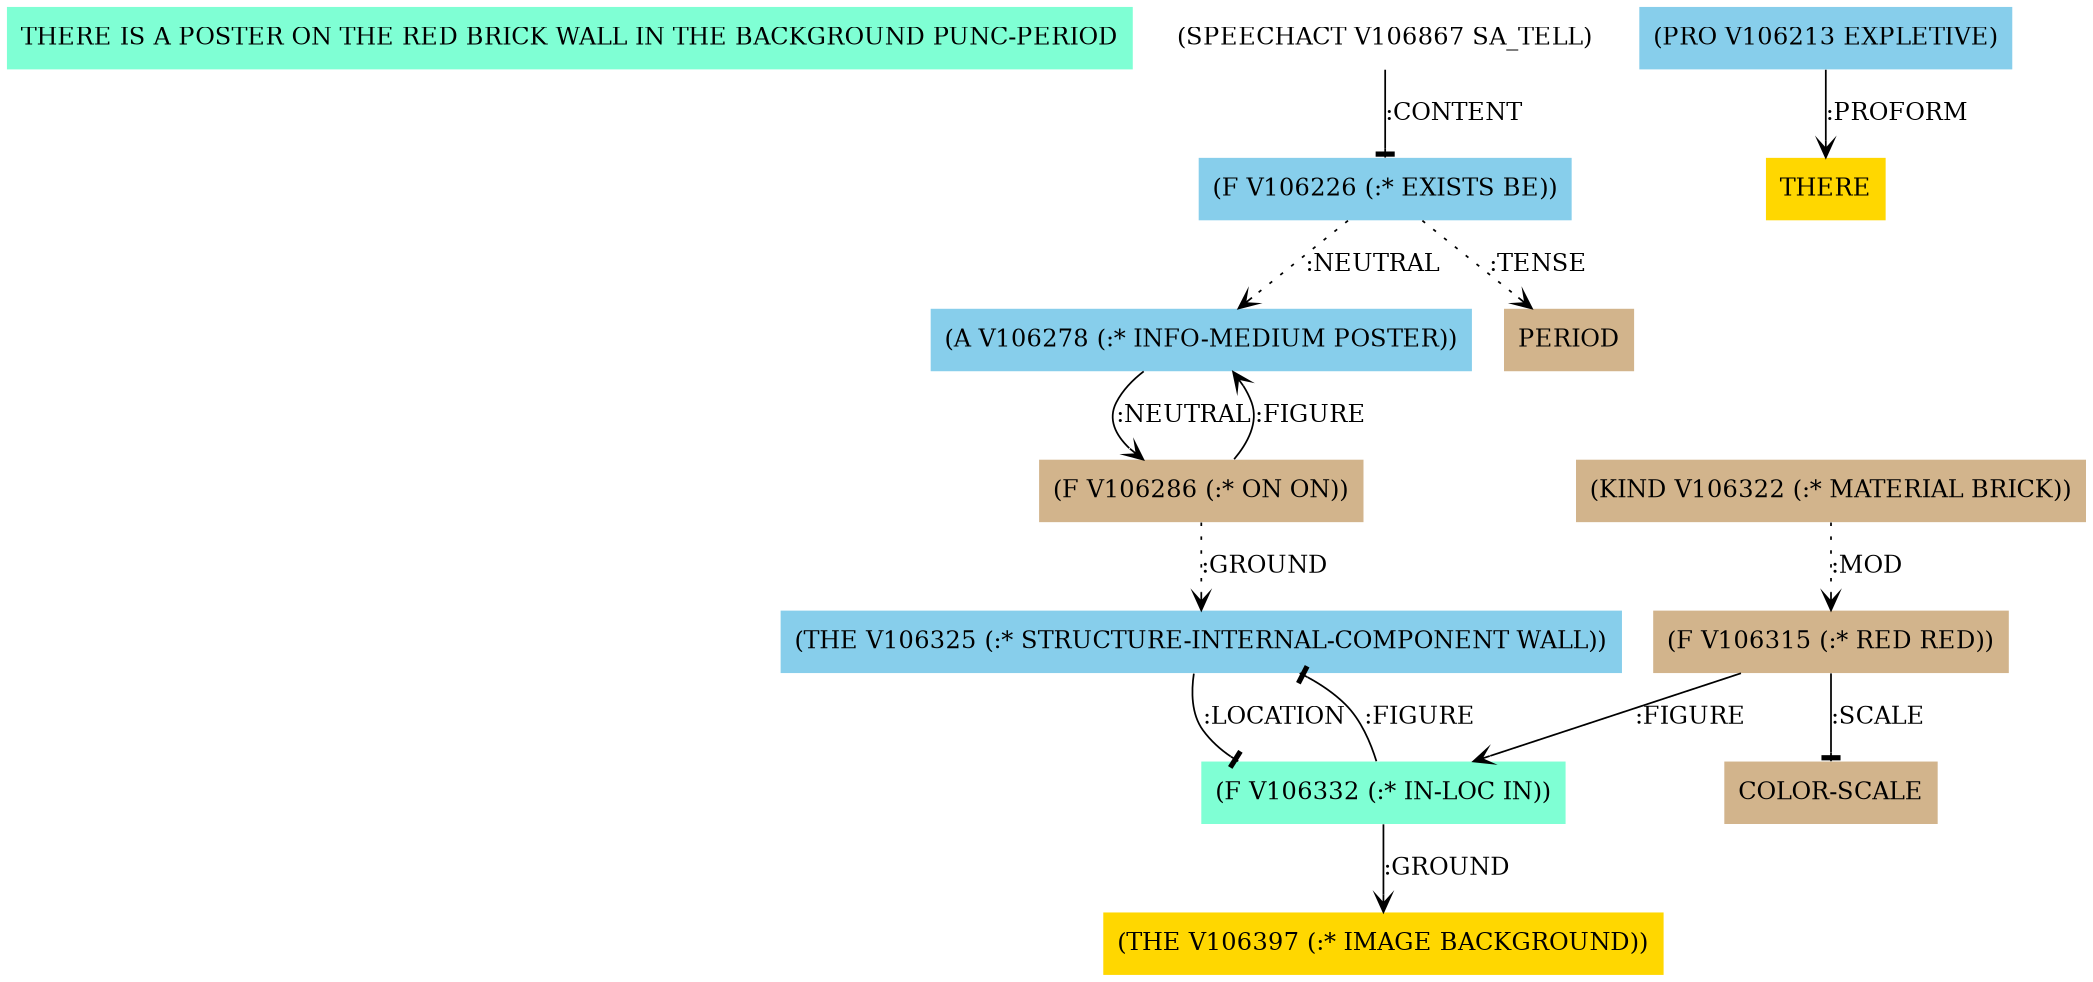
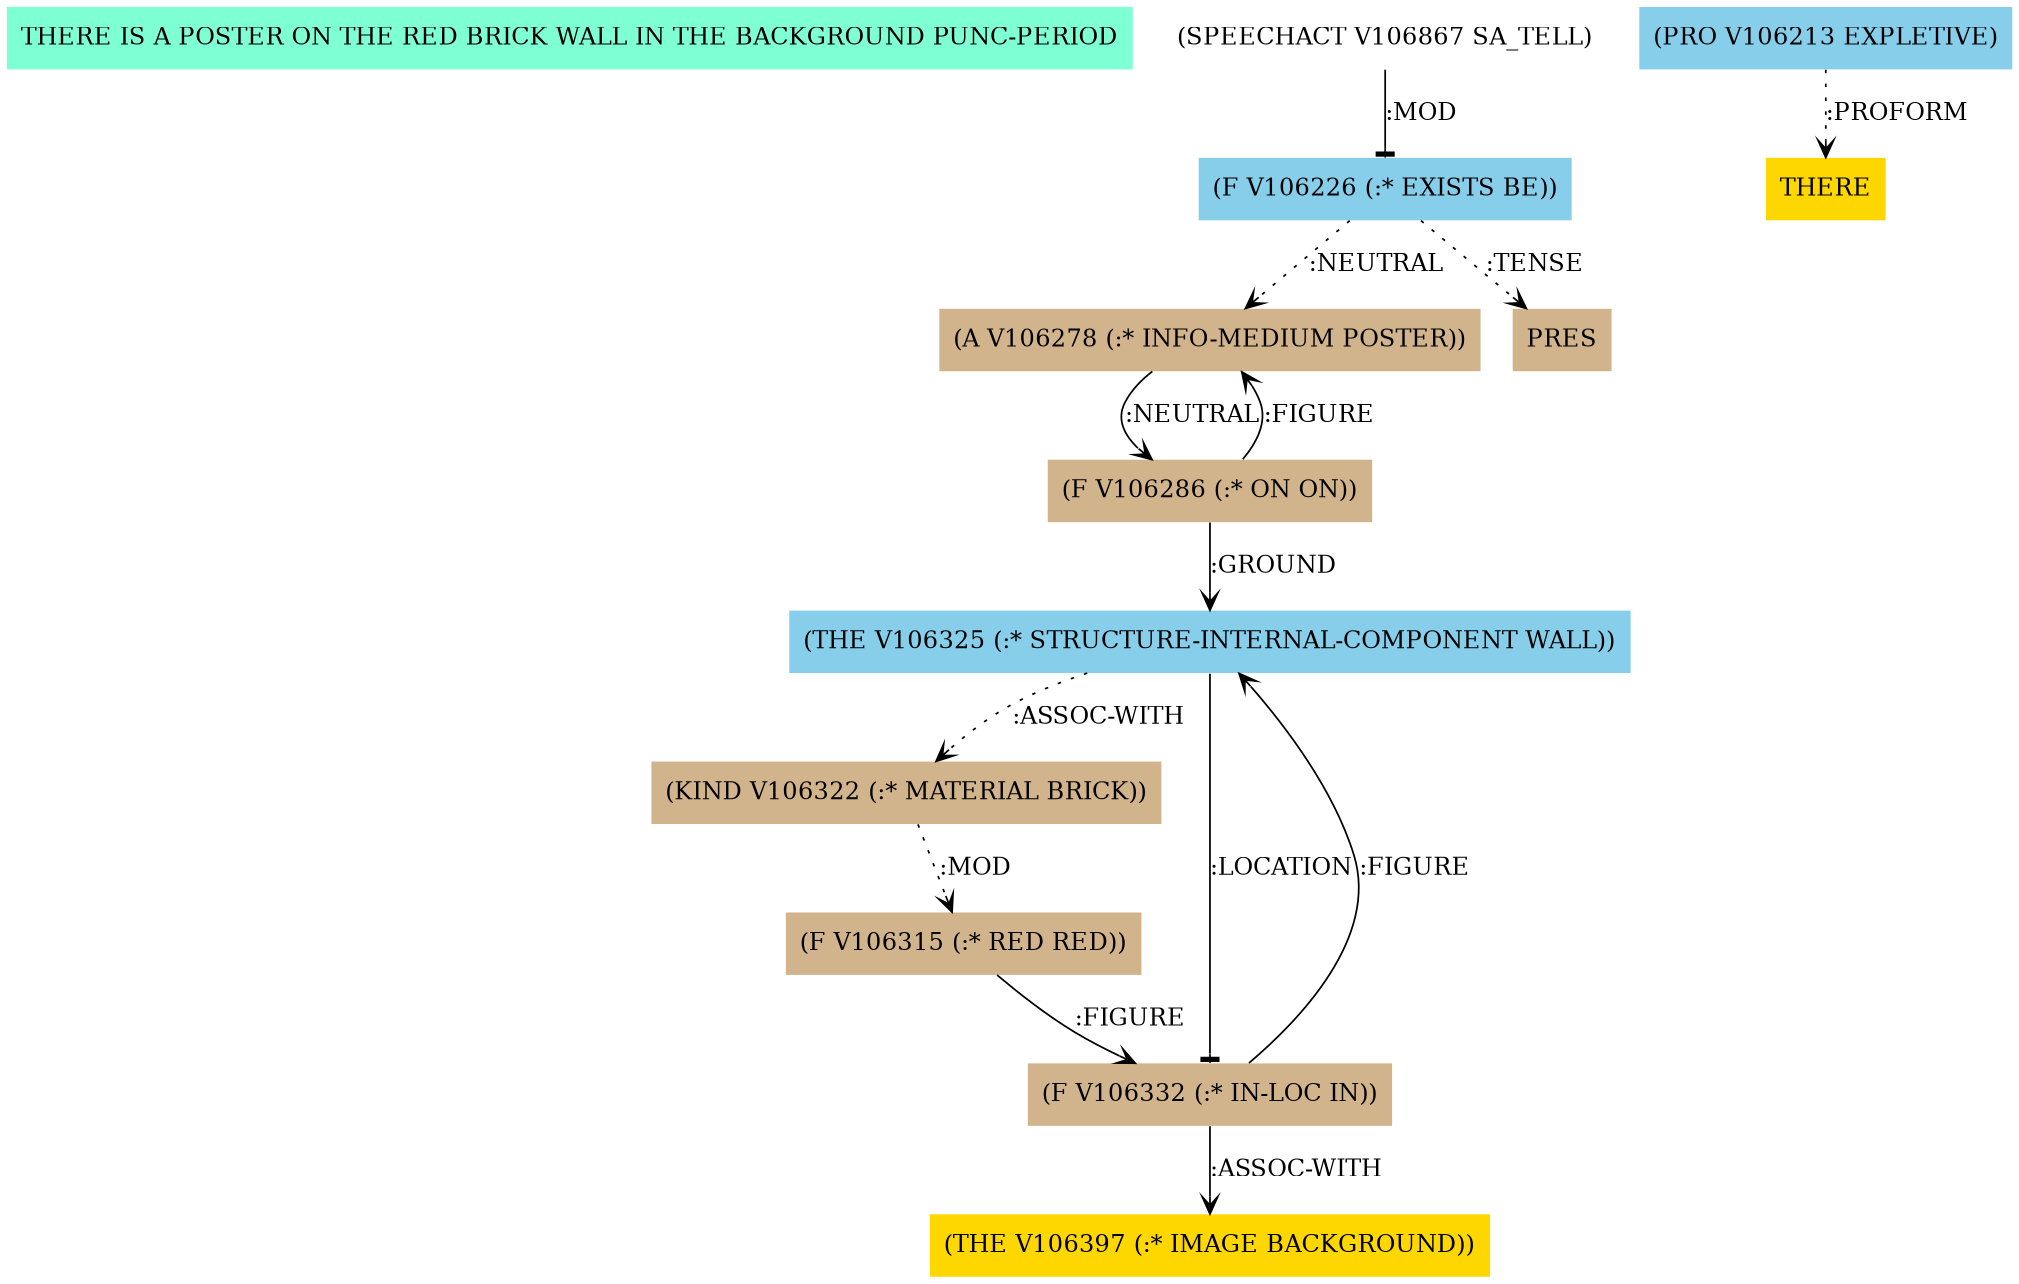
(1826, 105) -> (1826, 105)
(1454, 114) -> (1422, 114)
(1201, 340) -> (1210, 340)
(1569, 340) -> (1562, 340)
(1201, 558) -> (1210, 558)
none -> (1014, 703)
(1352, 711) -> (1358, 878)
(1383, 793) -> (1210, 1095)
(1831, 793) -> none
(1447, 868) -> (1297, 1170)
